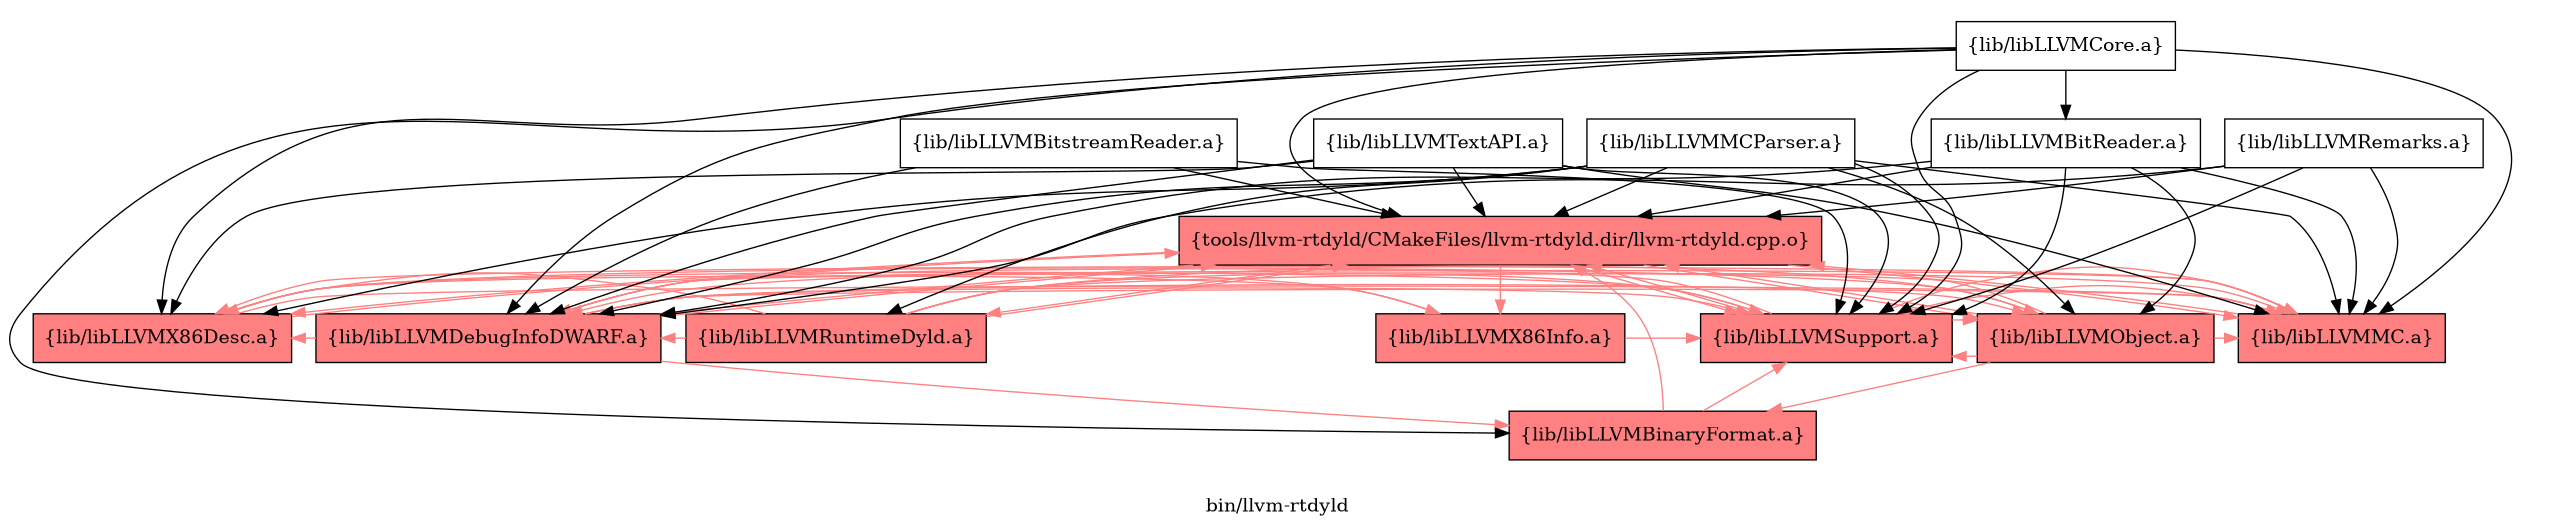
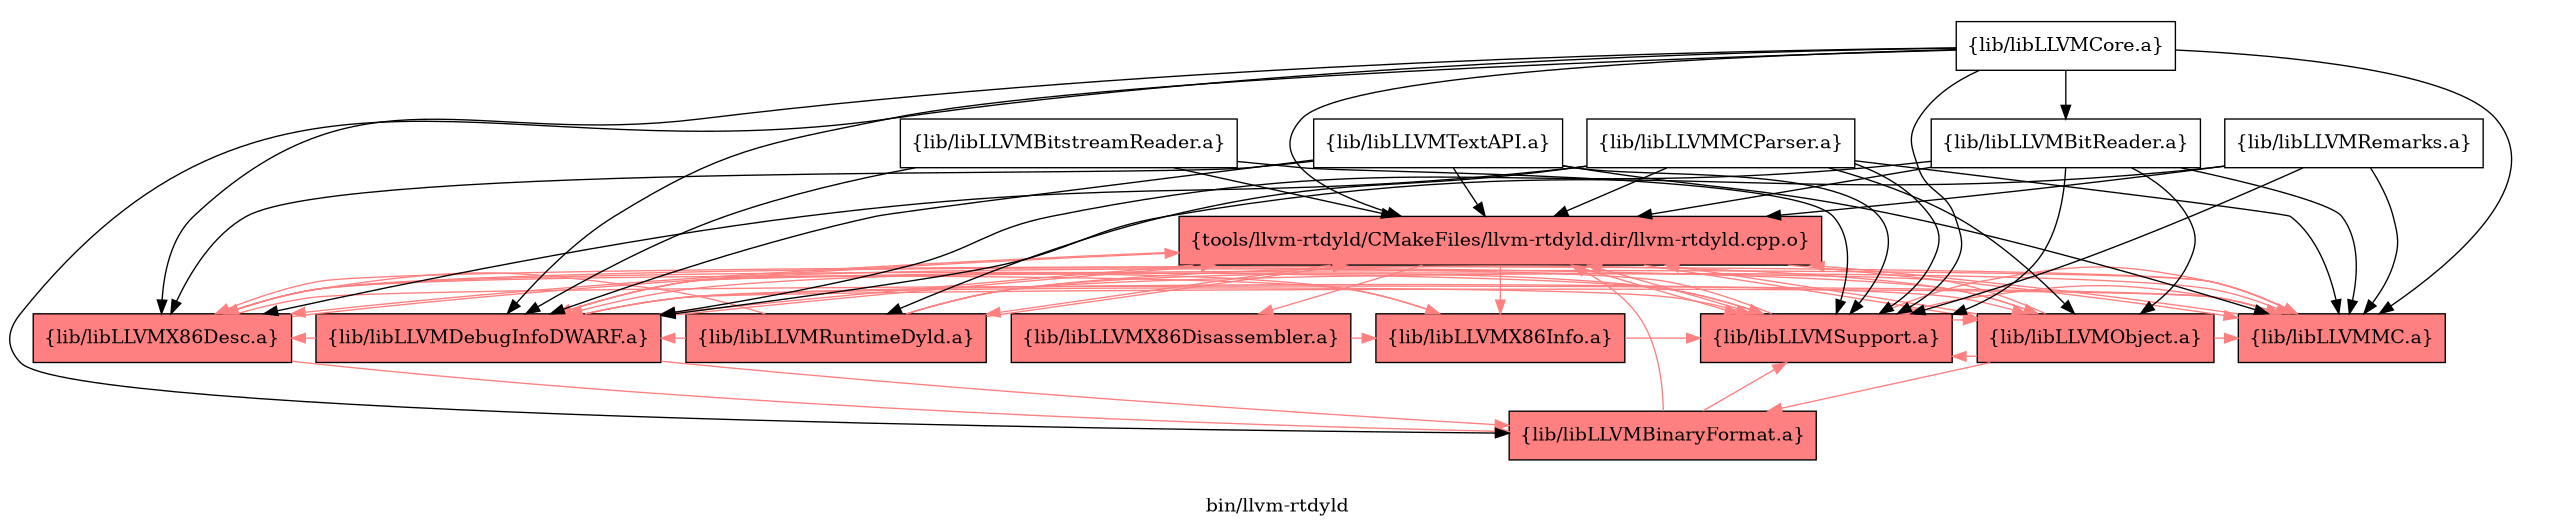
(1045, 205) -> none
none -> (1181, 338)
none -> (893, 408)
